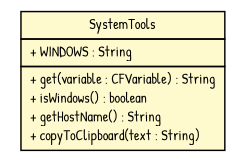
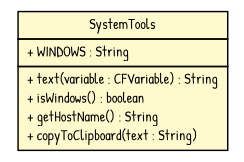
(123, 80) -> (123, 80)
